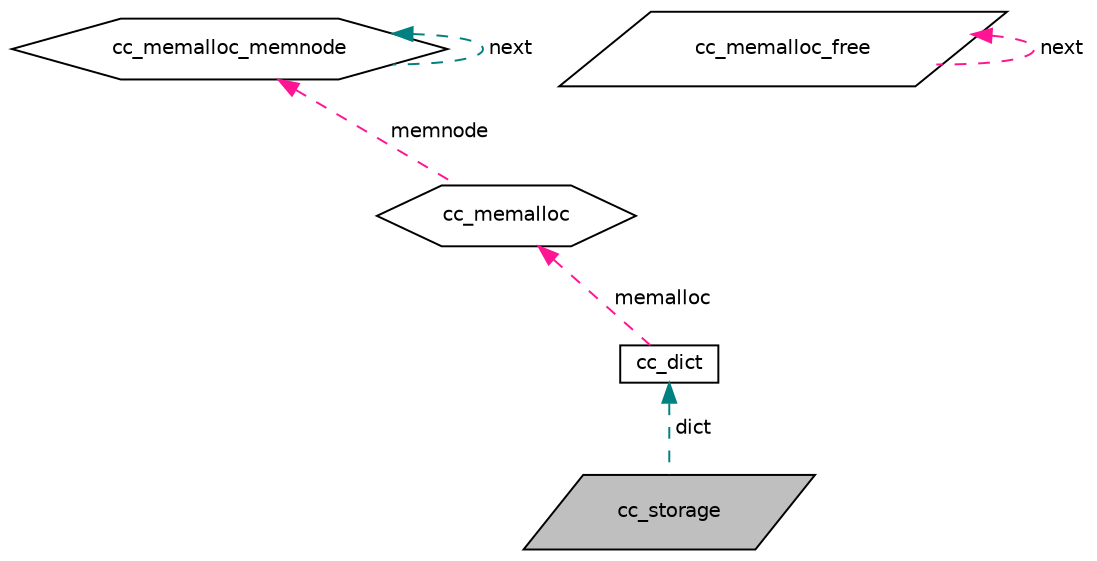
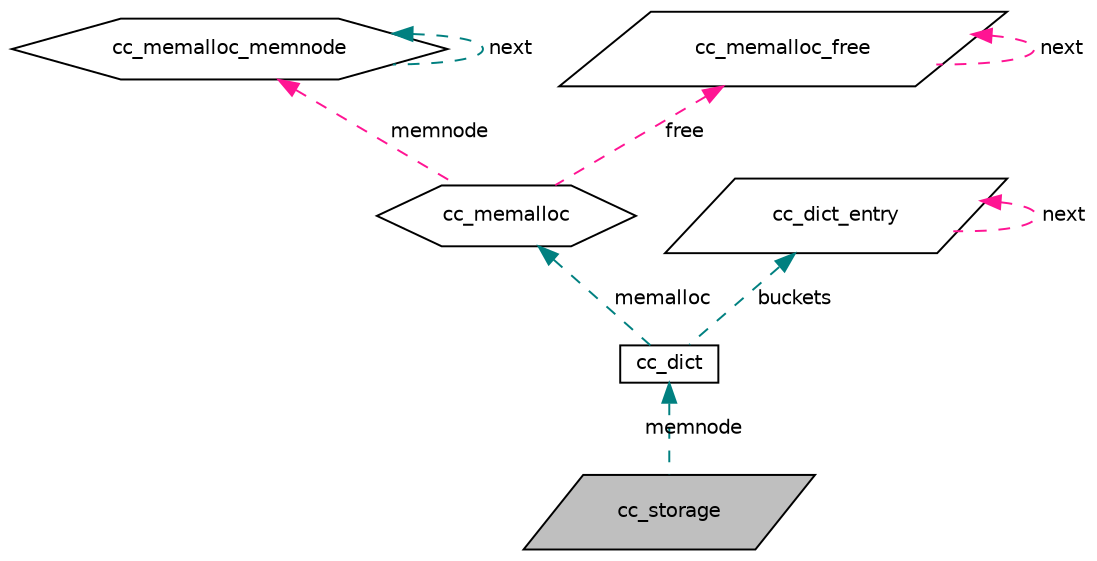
none -> (631, 141)
none -> (836, 216)
(602, 302) -> (602, 302)
(691, 429) -> (691, 429)
